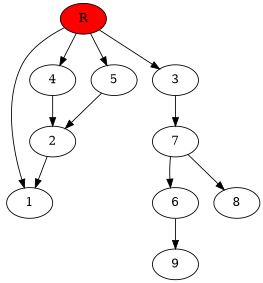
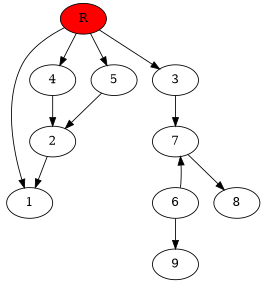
(170, 168) -> (181, 176)
